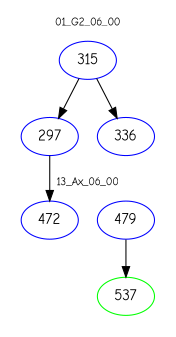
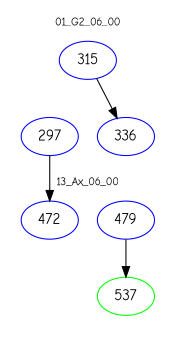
(71, 94) -> none
